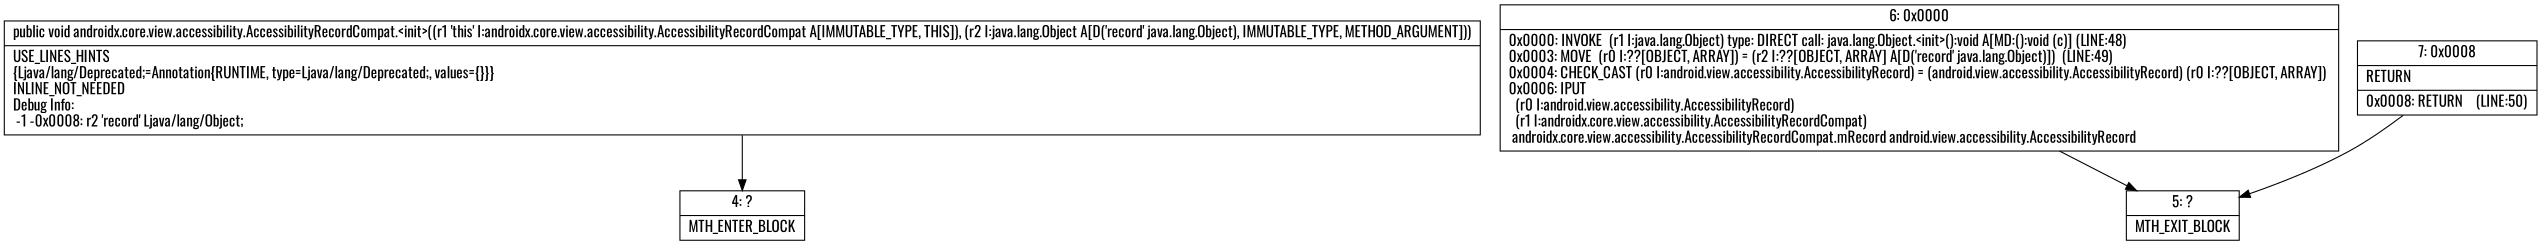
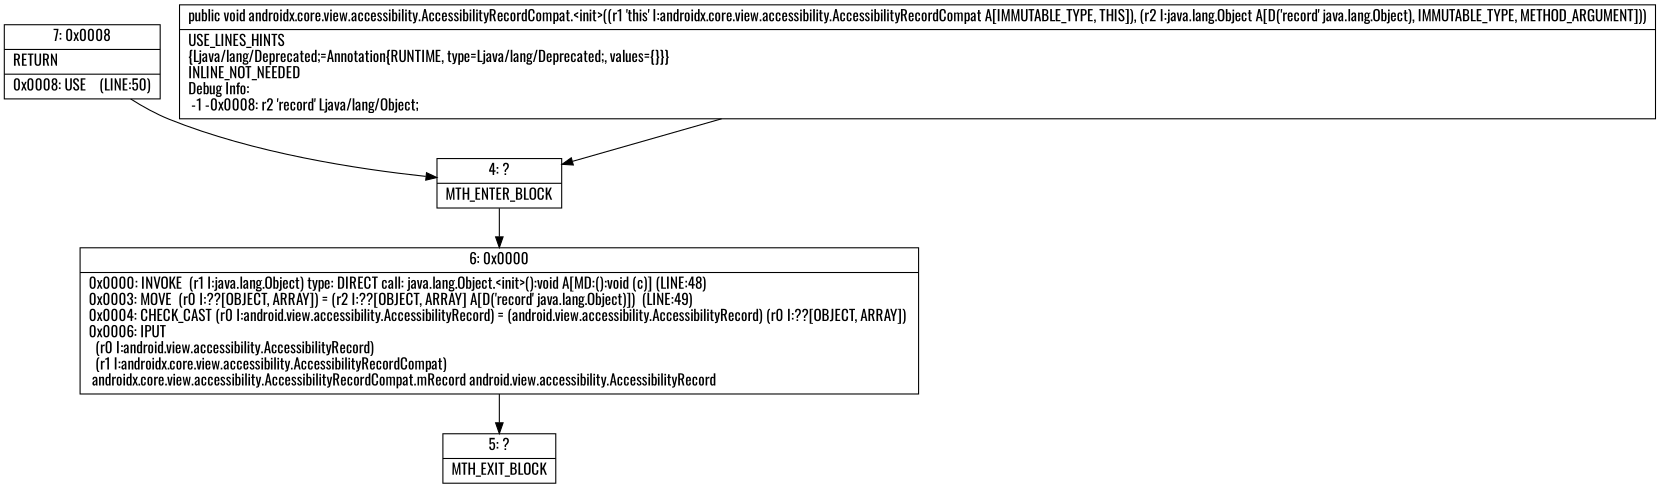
(2447, 102) -> (82, 86)
(2330, 161) -> (274, 151)
none -> (499, 222)
